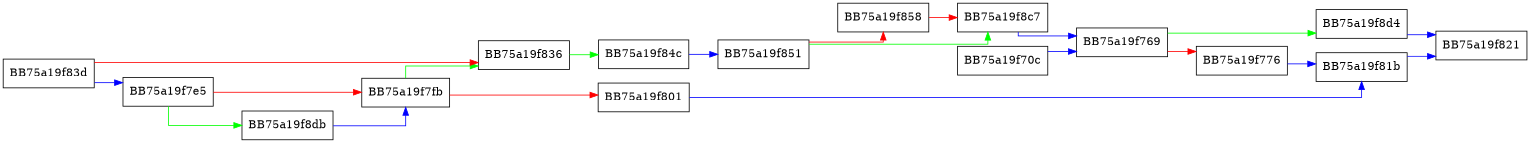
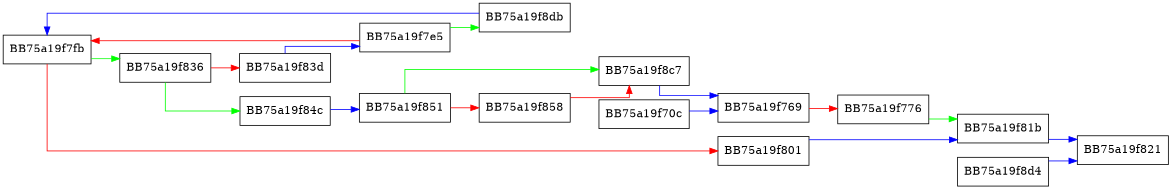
(1238, 33) -> none
(282, 63) -> (221, 68)
(1298, 64) -> (939, 119)
